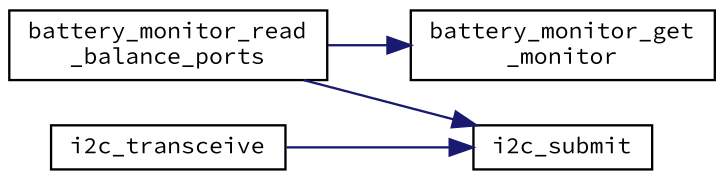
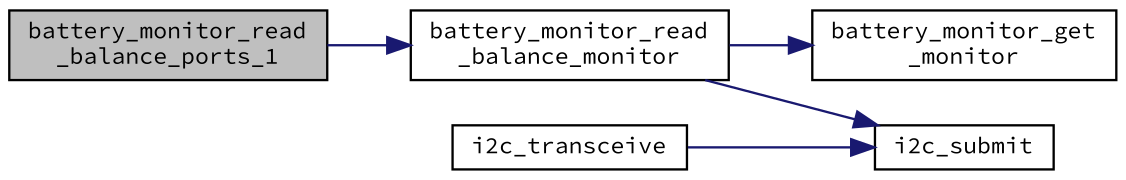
none -> (168, 45)
(168, 45) -> (570, 45)
